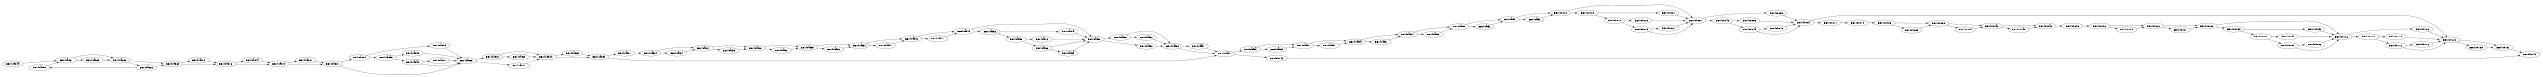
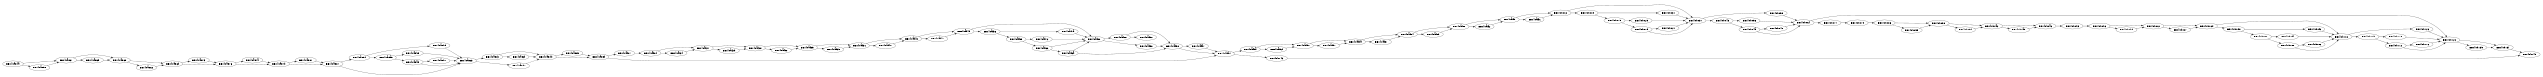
(1159, 41) -> (1121, 54)
(94, 68) -> (25, 66)
